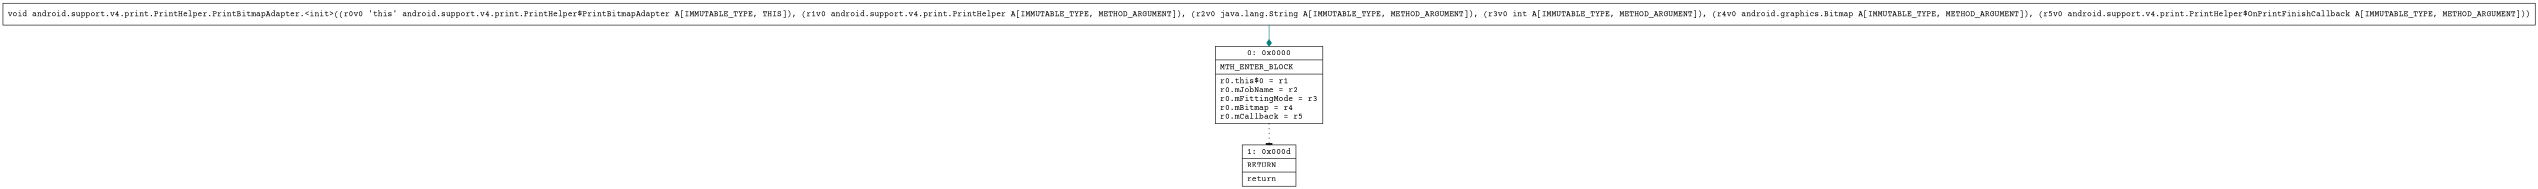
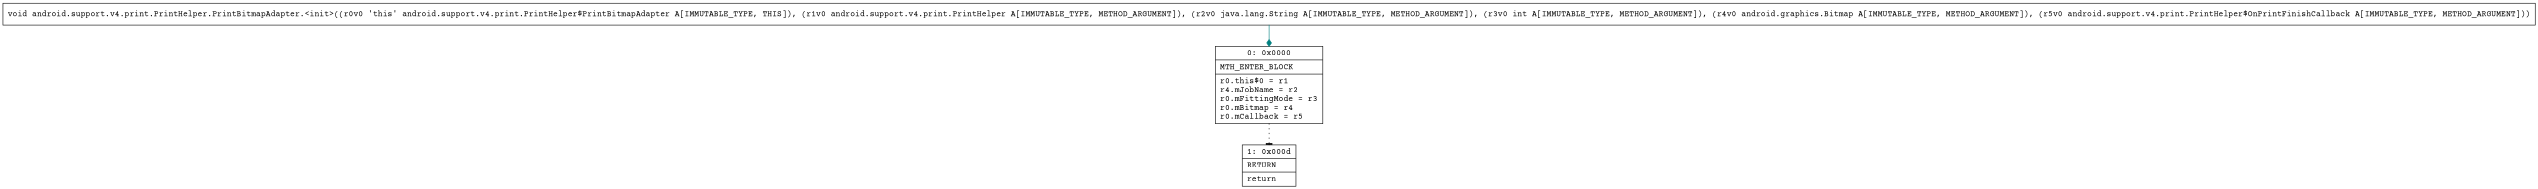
(1259, 90) -> (1259, 90)
